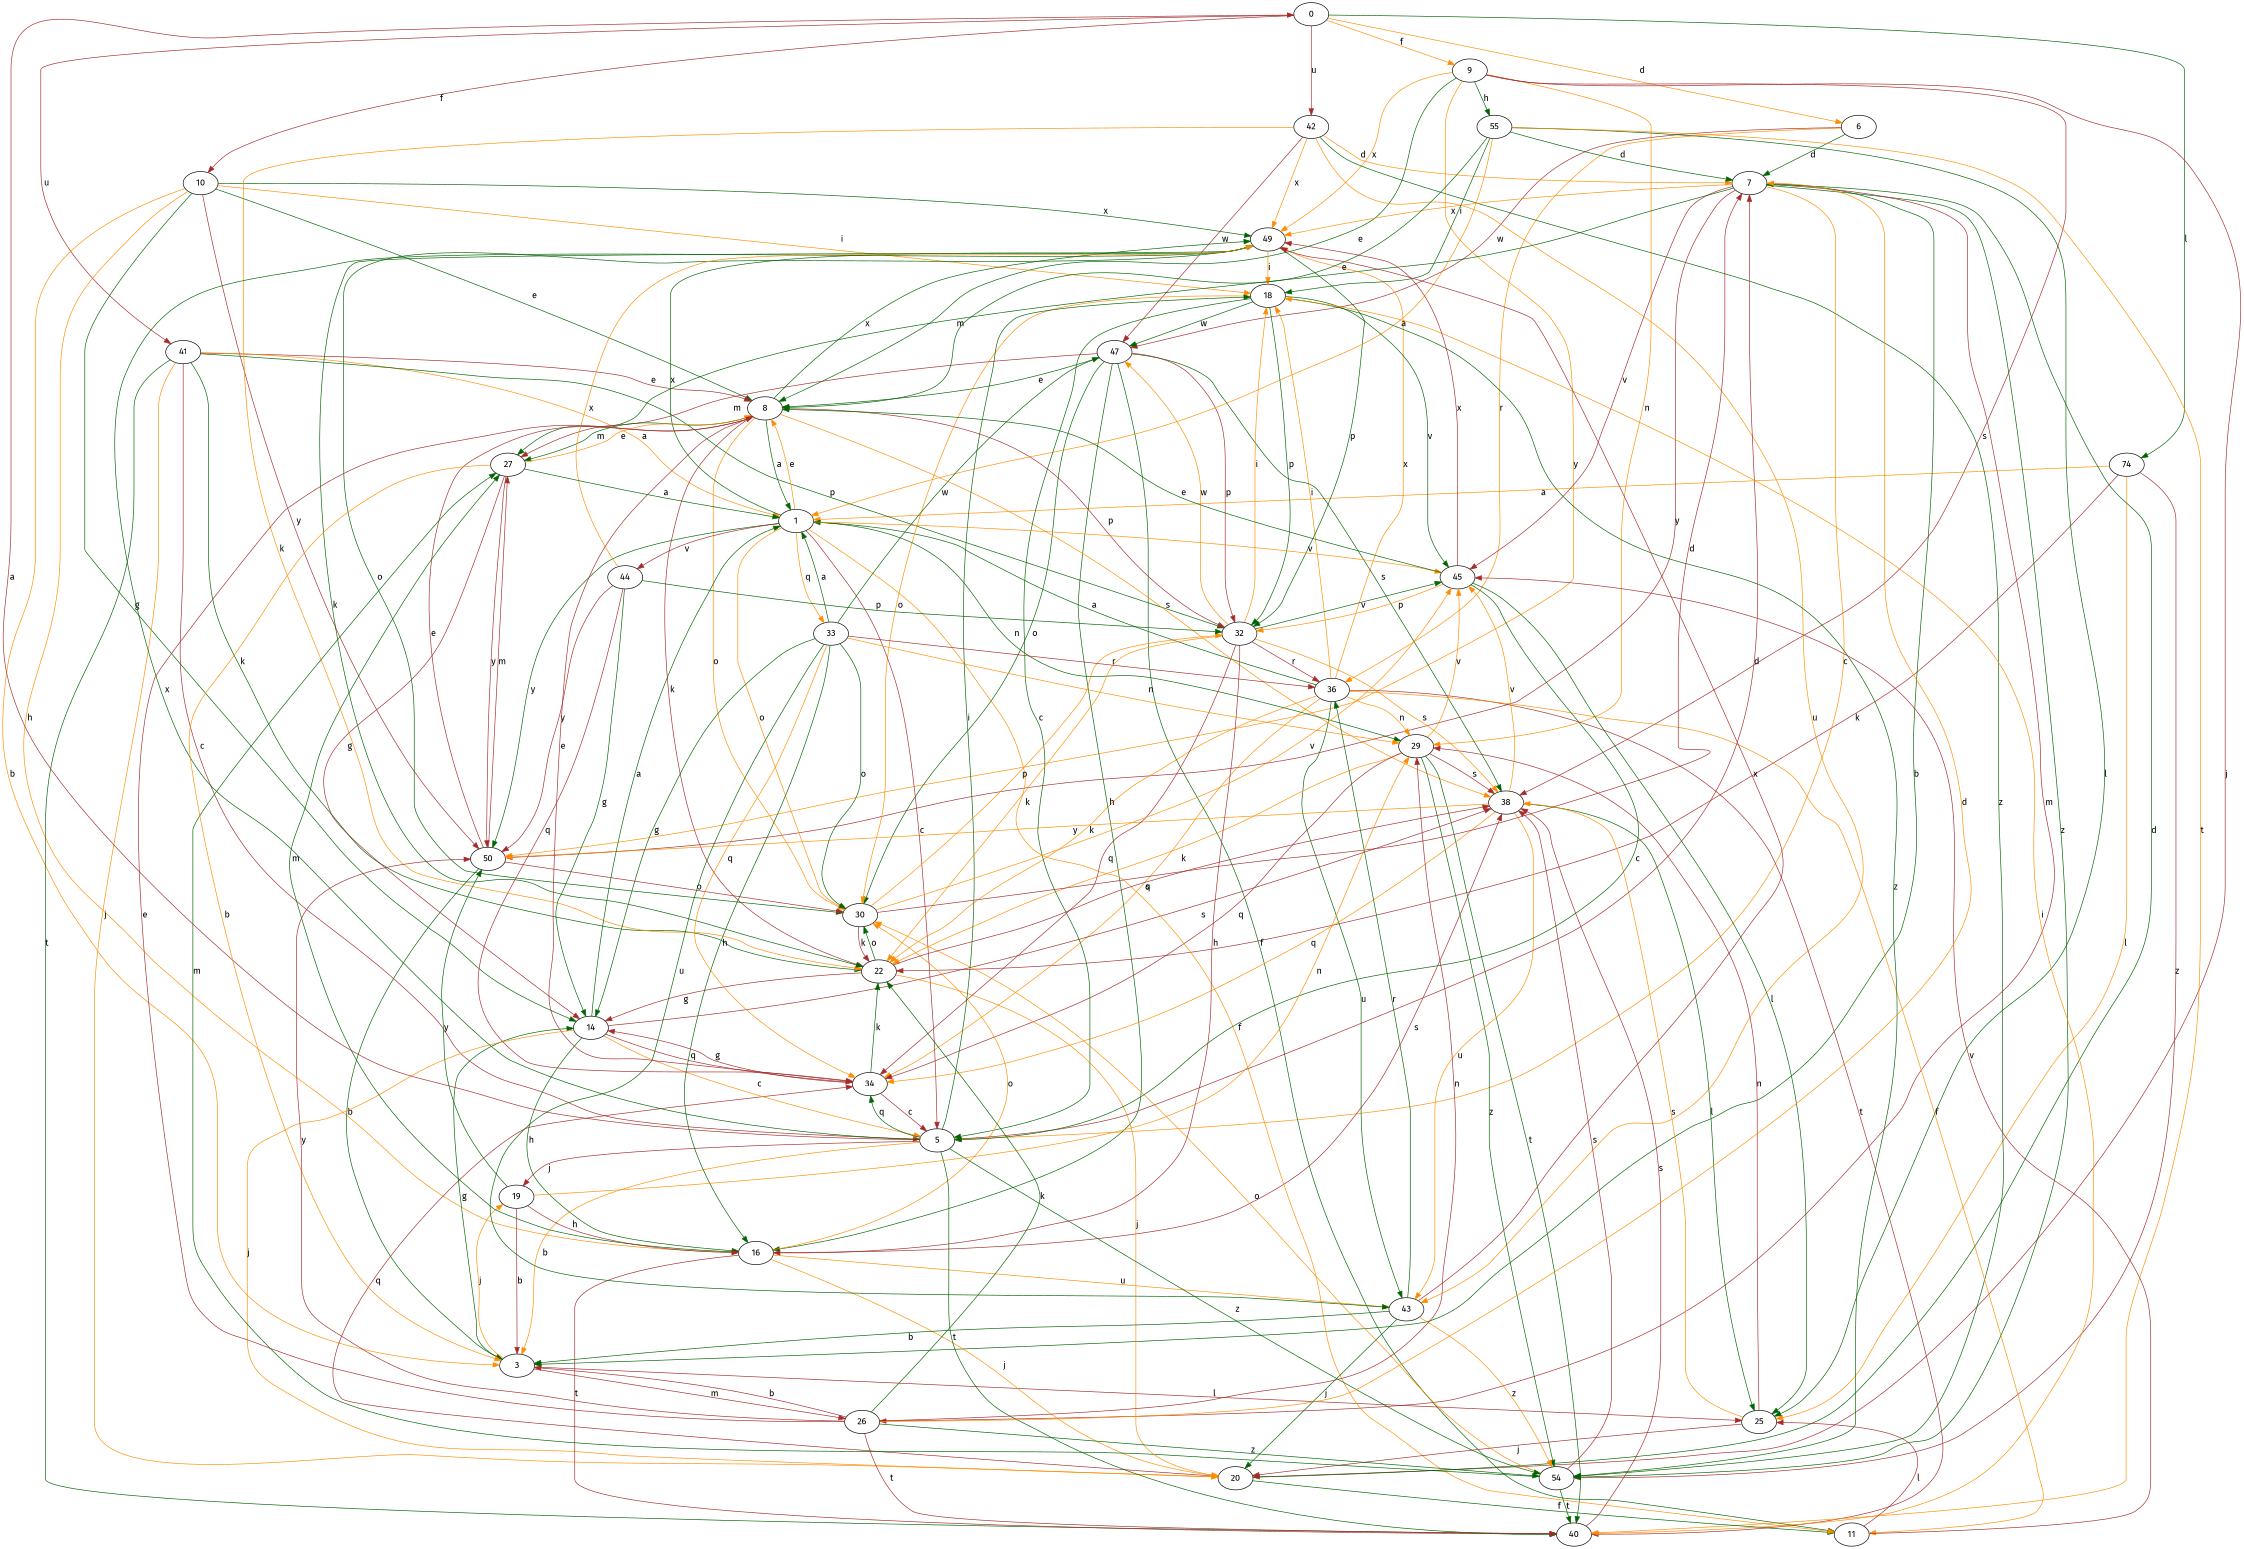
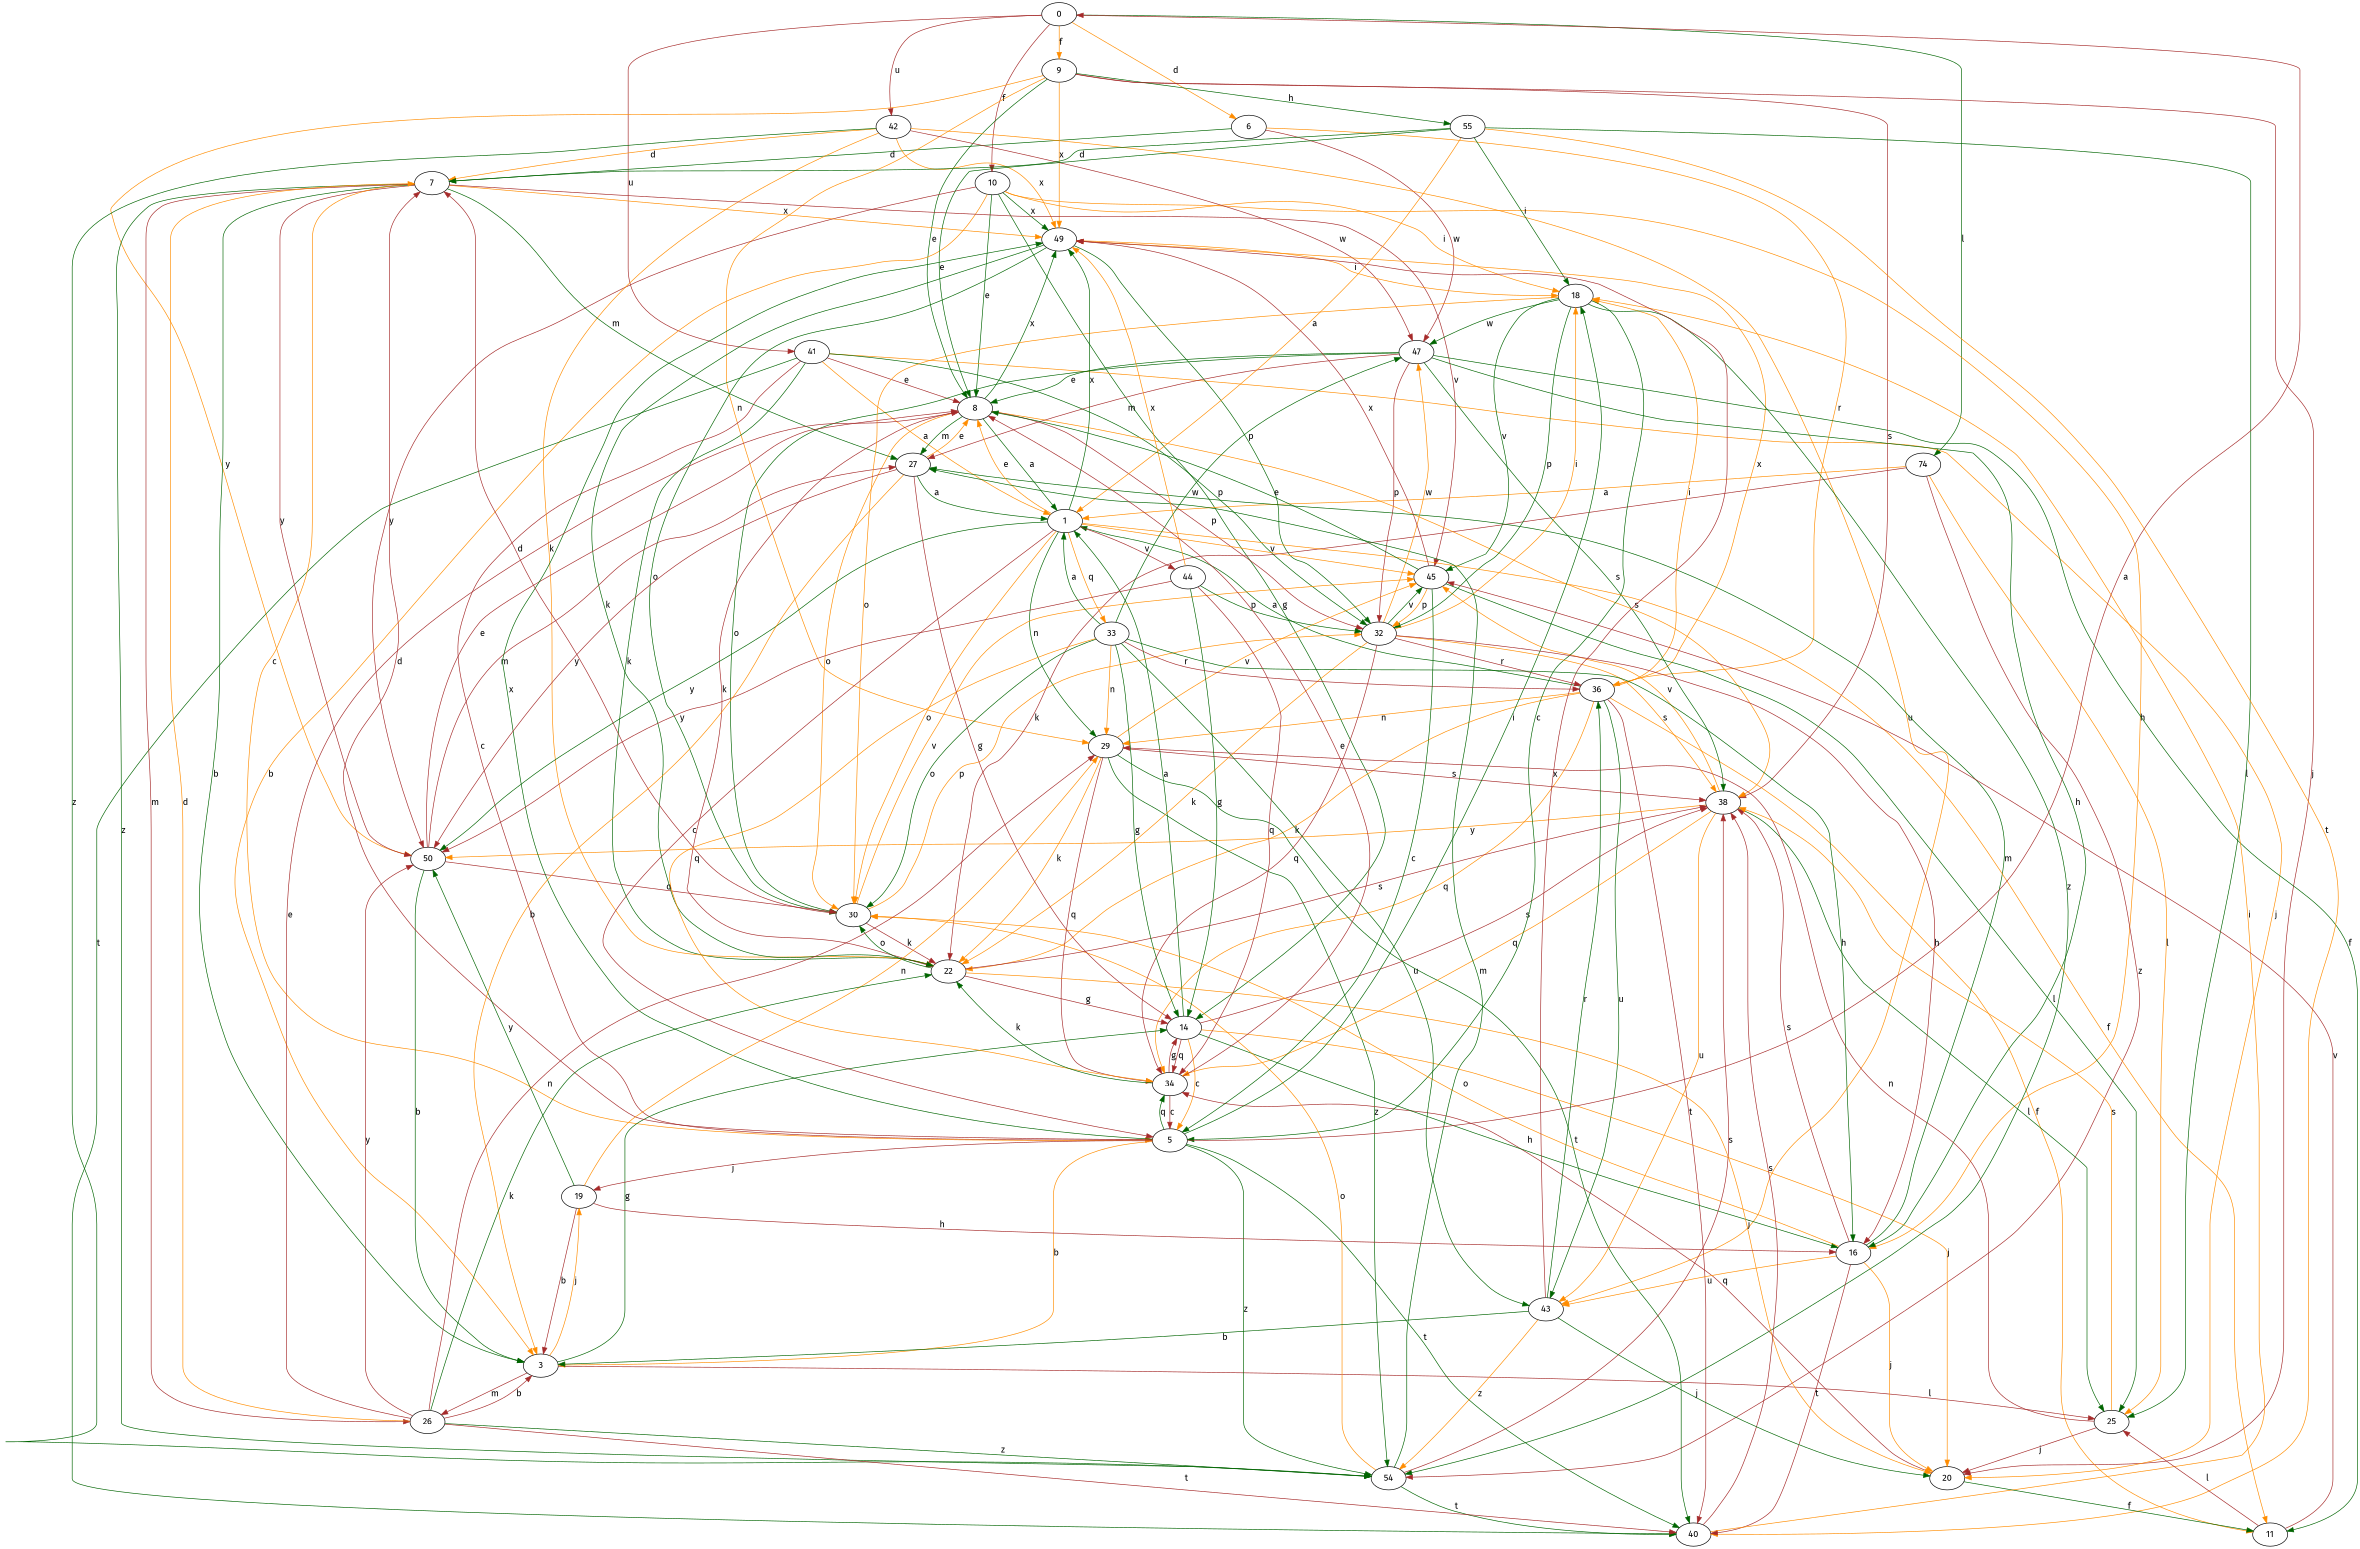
(2105, 1017) -> none
